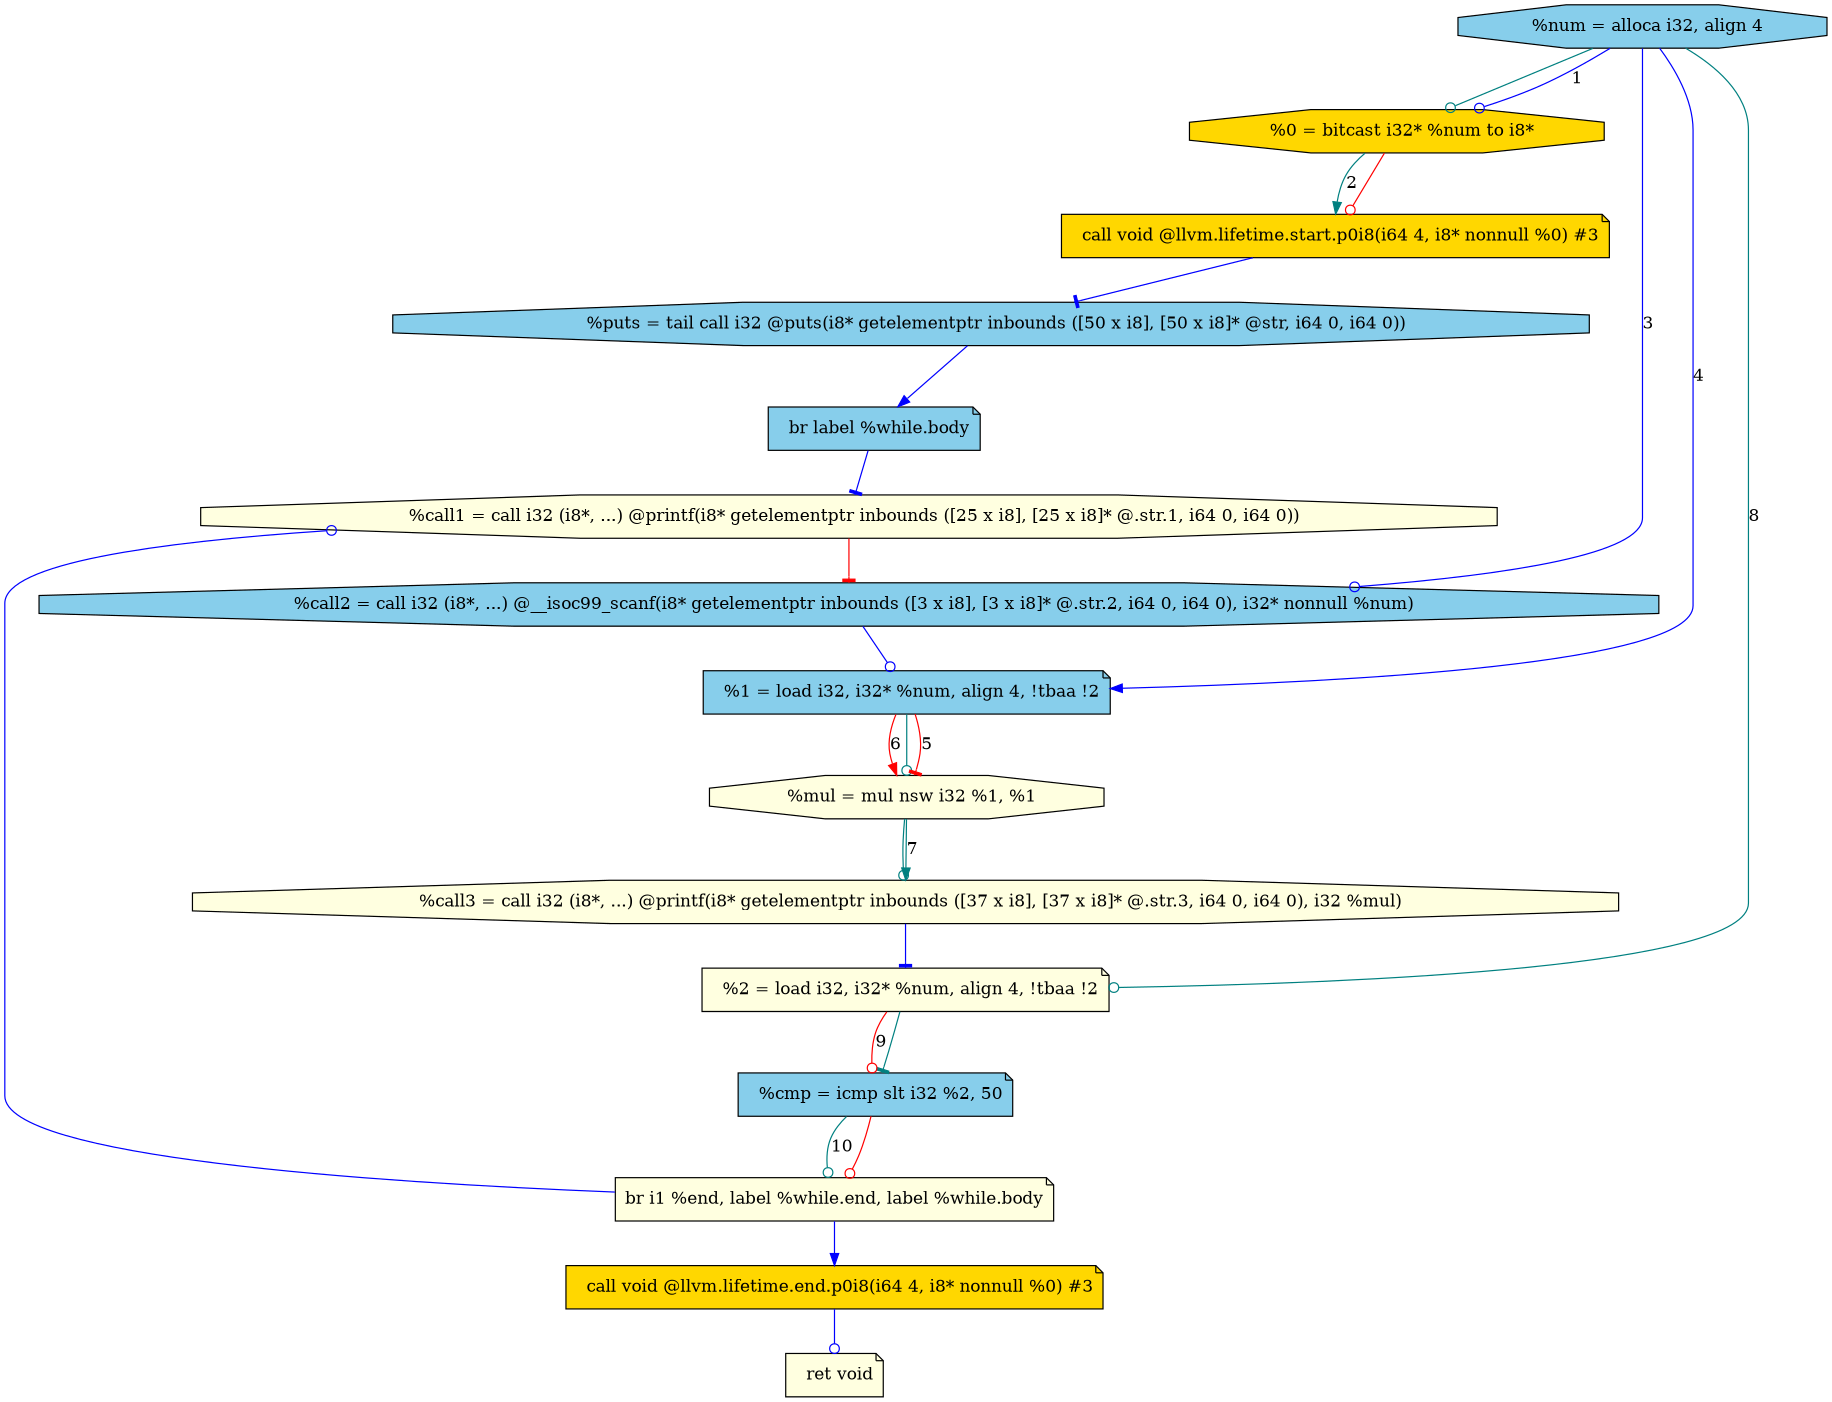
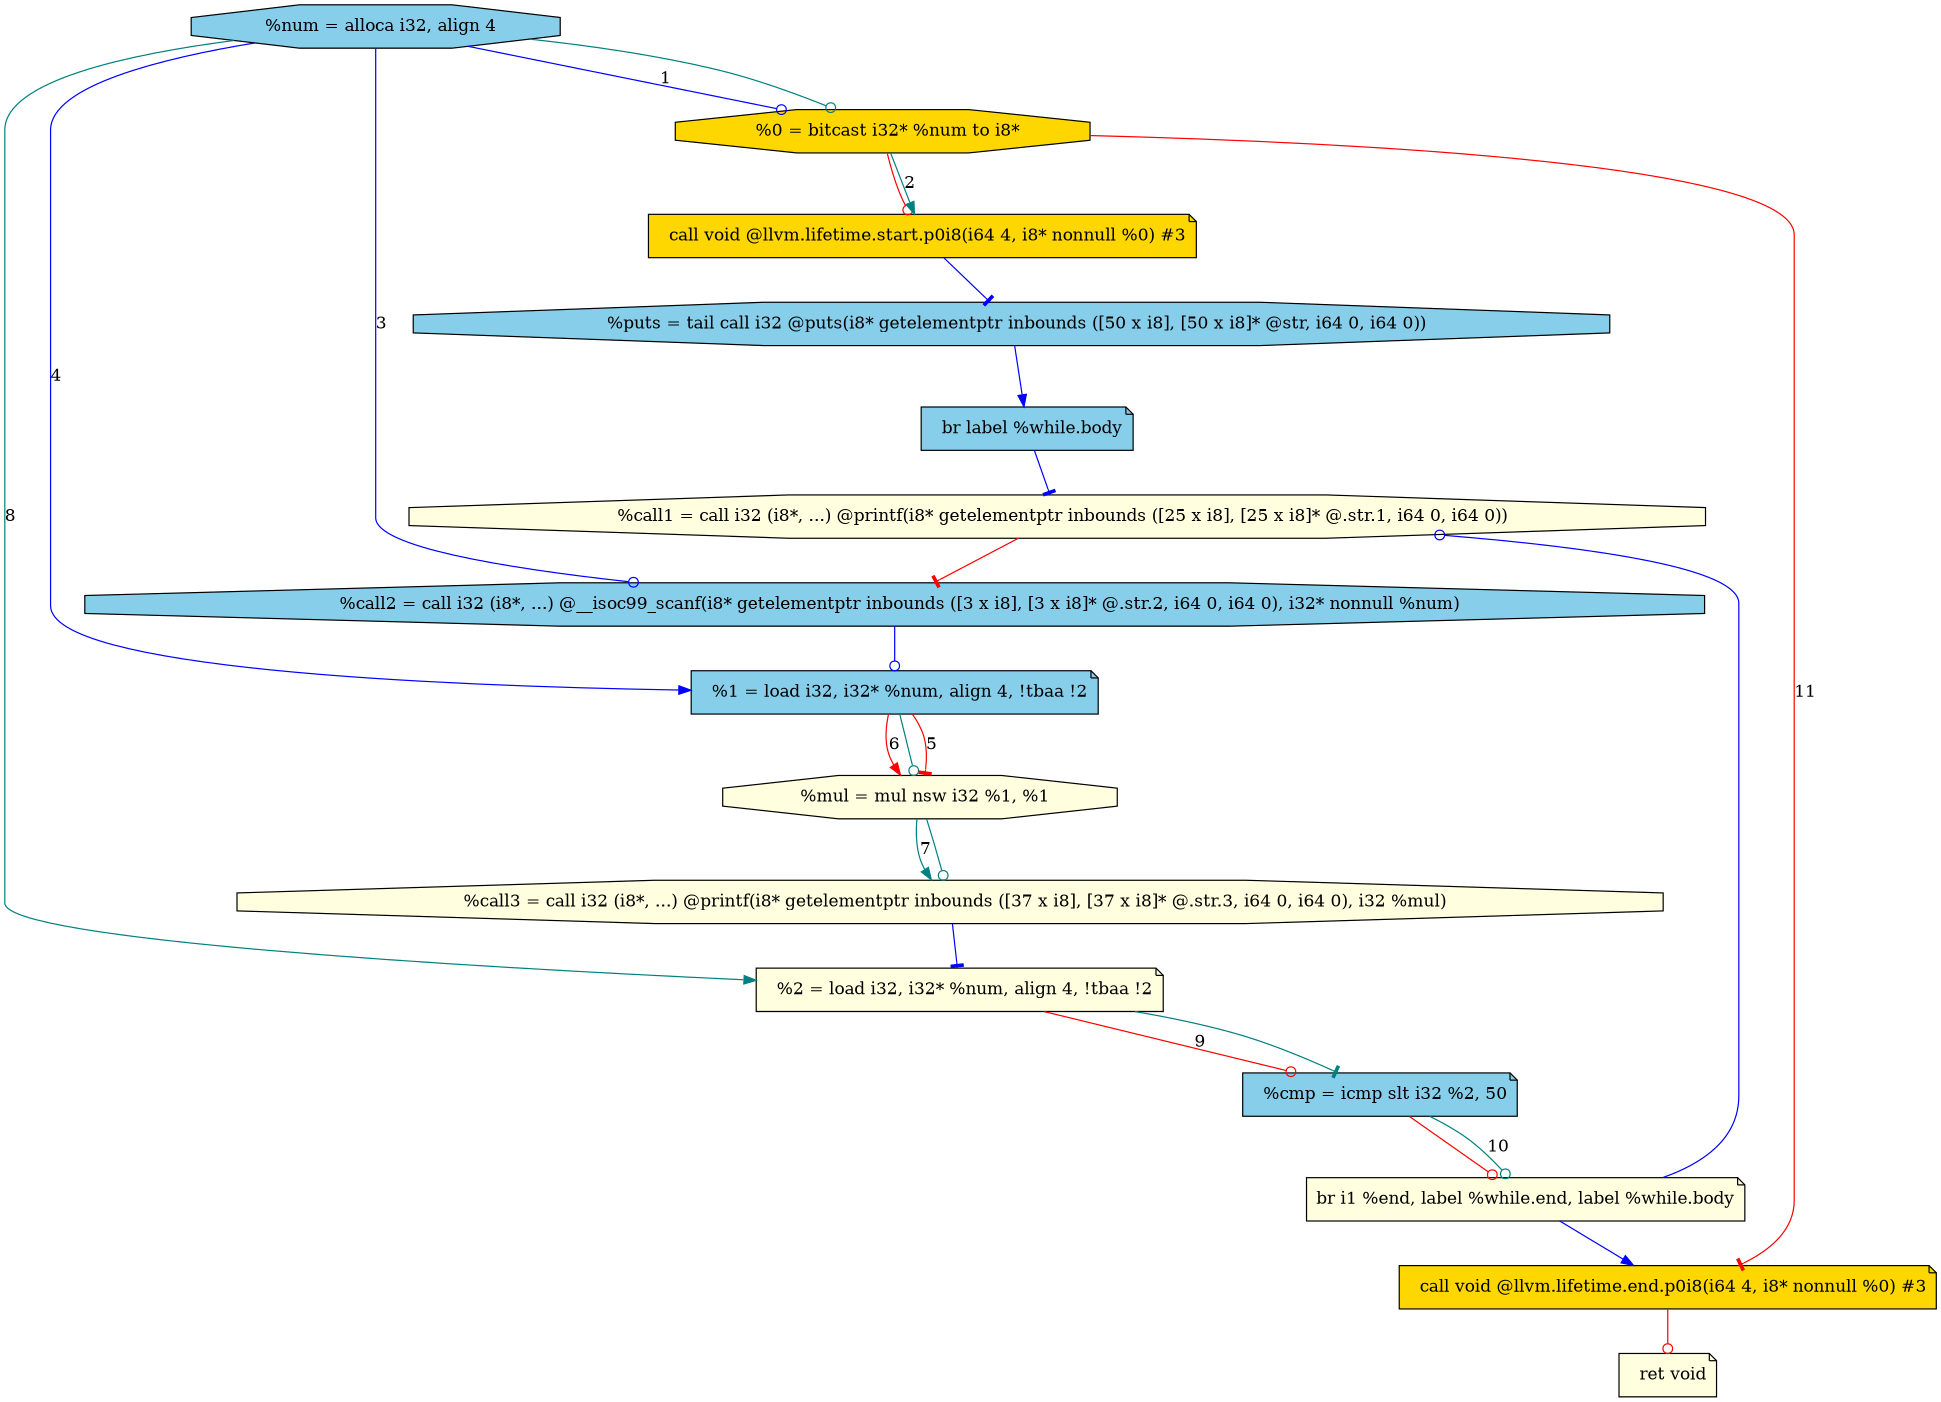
none -> (1794, 398)
(1748, 786) -> (5, 761)
(834, 1326) -> (1668, 1326)
